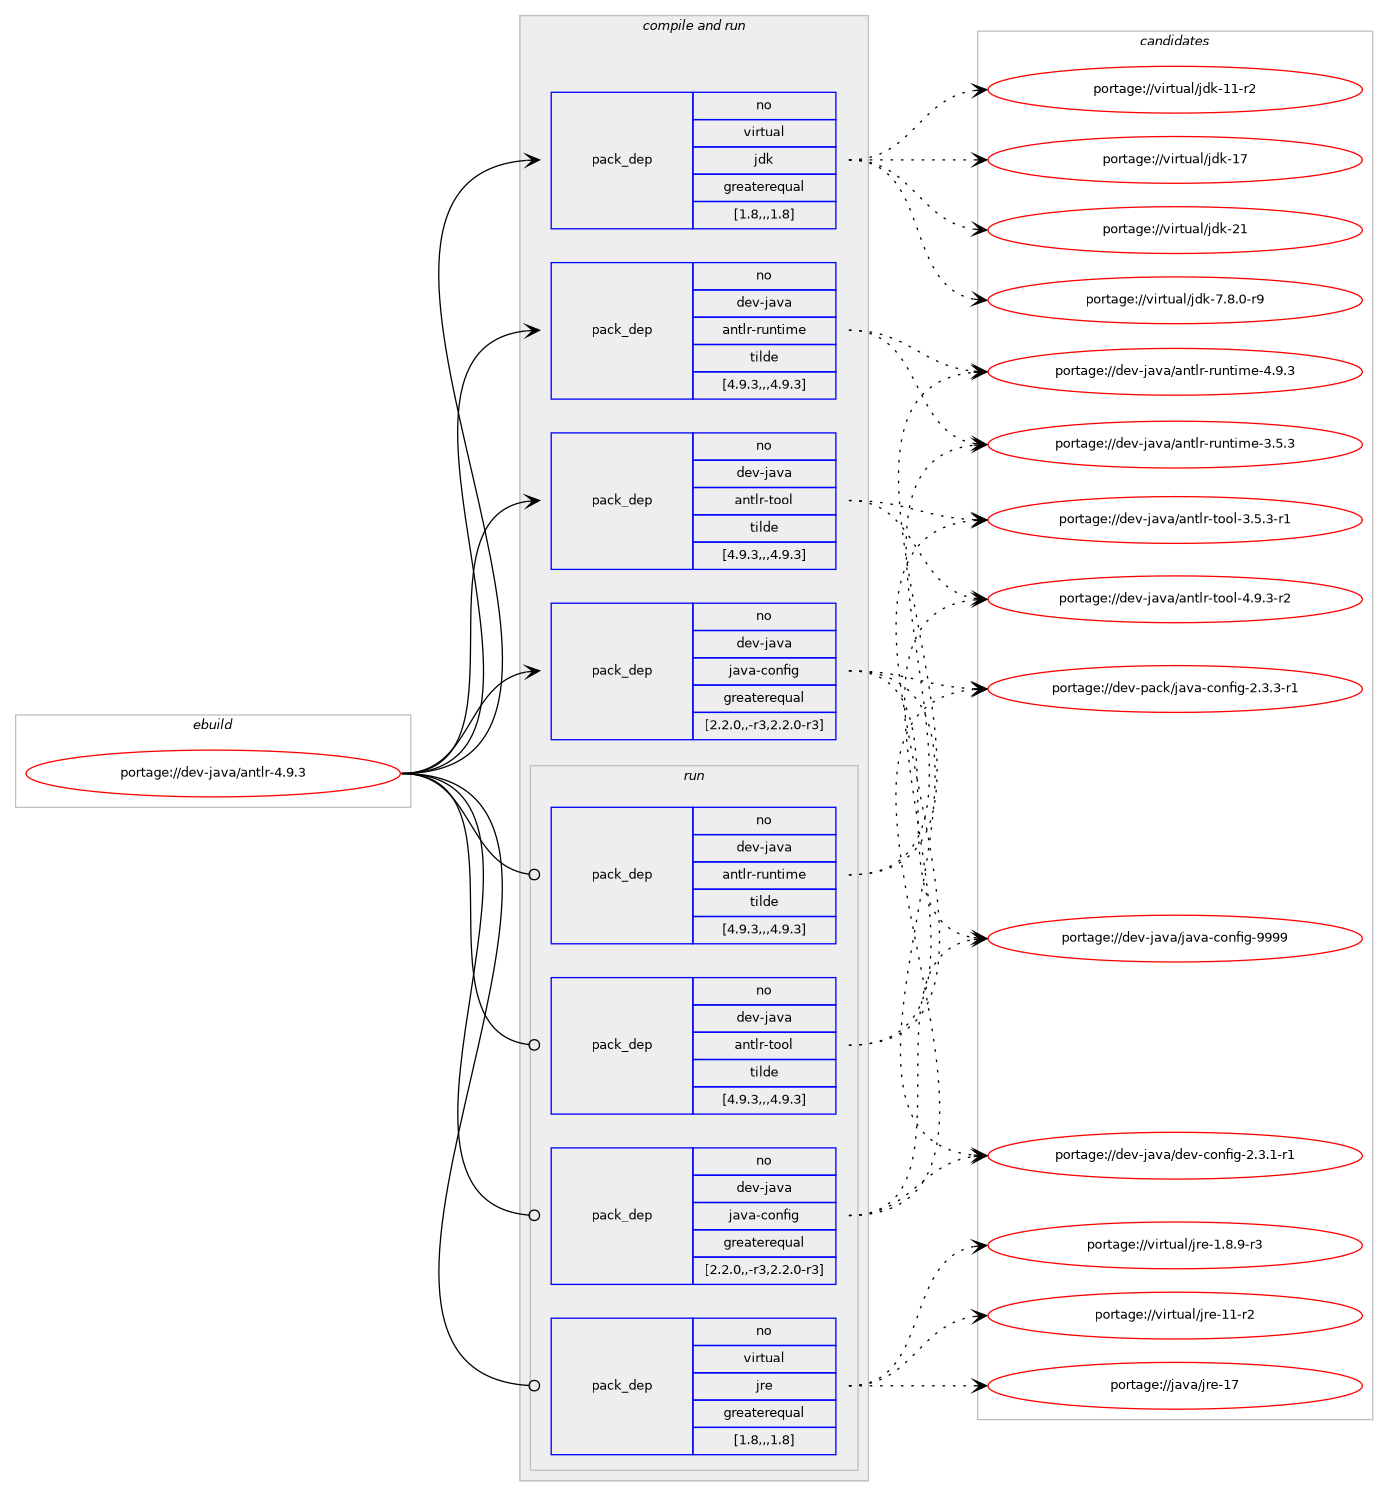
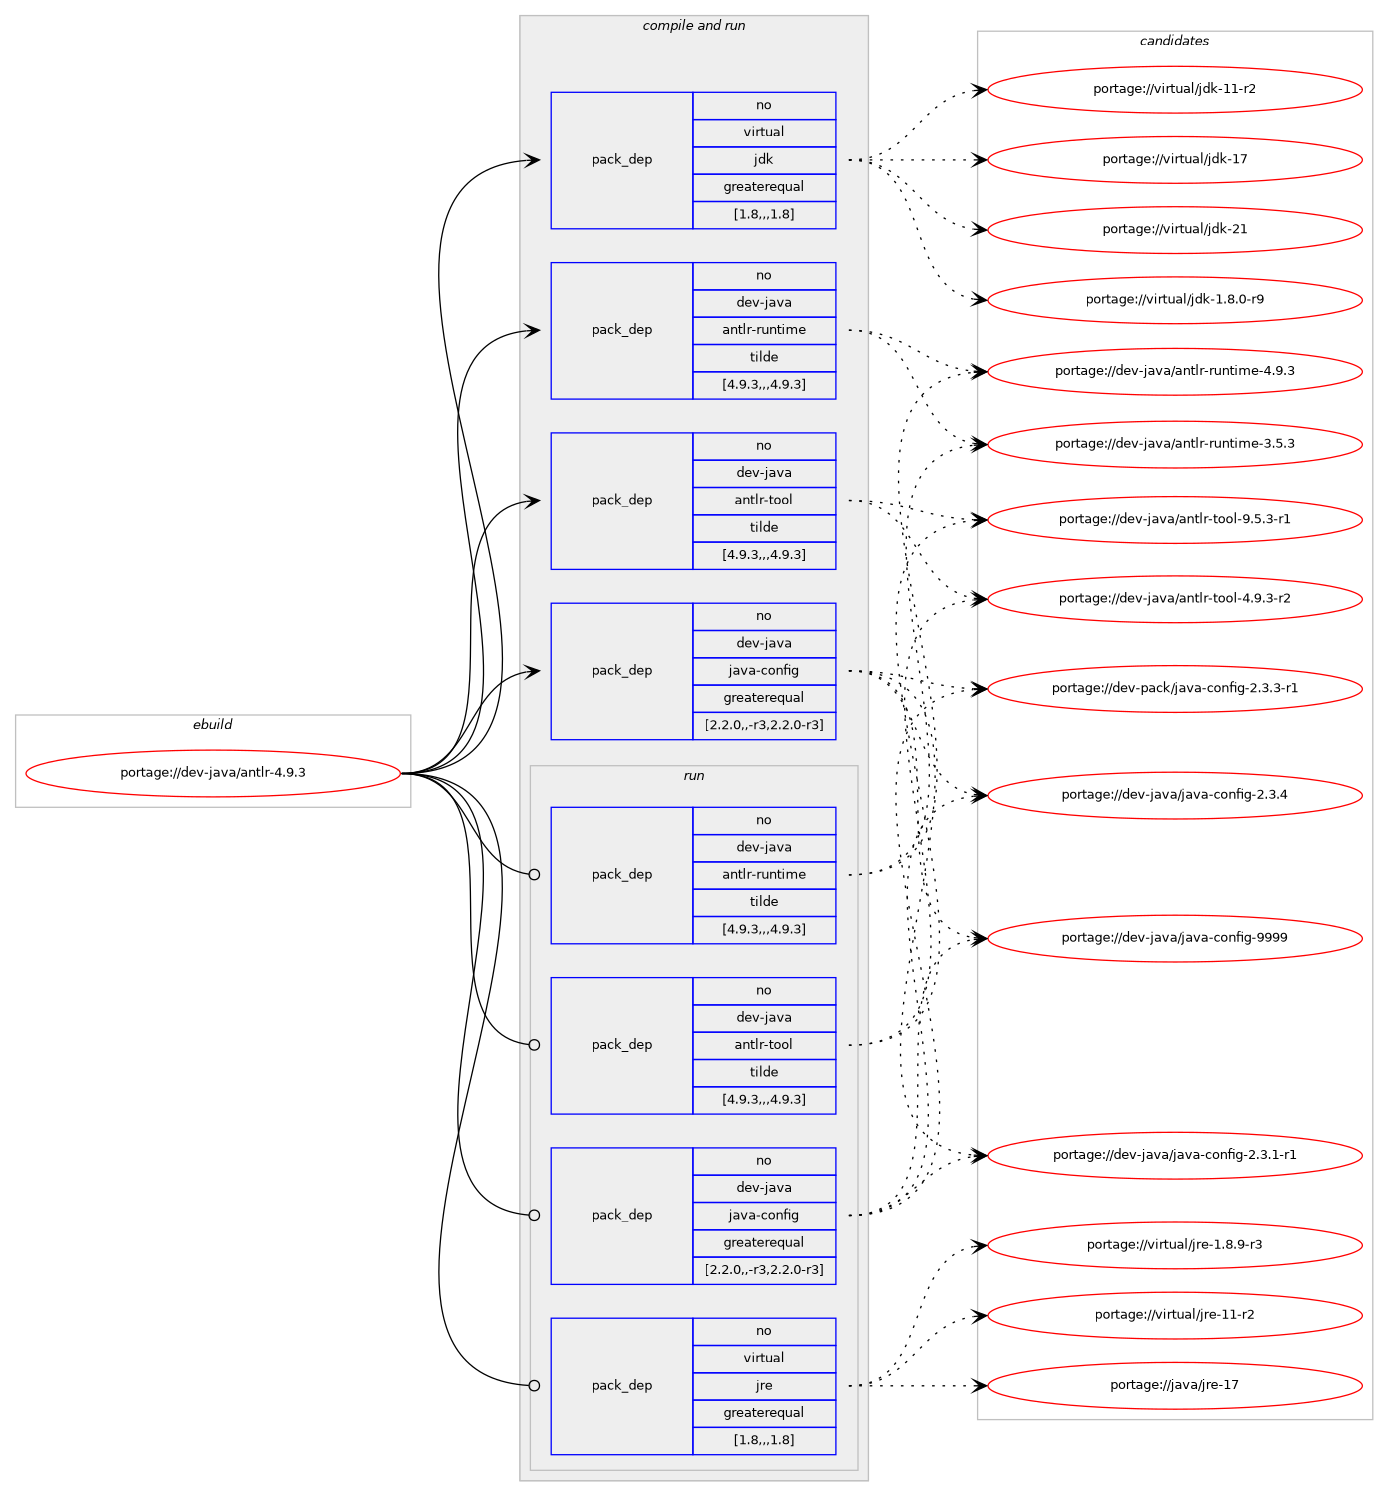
(1175, 300) -> (1175, 300)
(1175, 520) -> (1175, 520)
none -> (1175, 796)
(1175, 1156) -> (1175, 1156)
